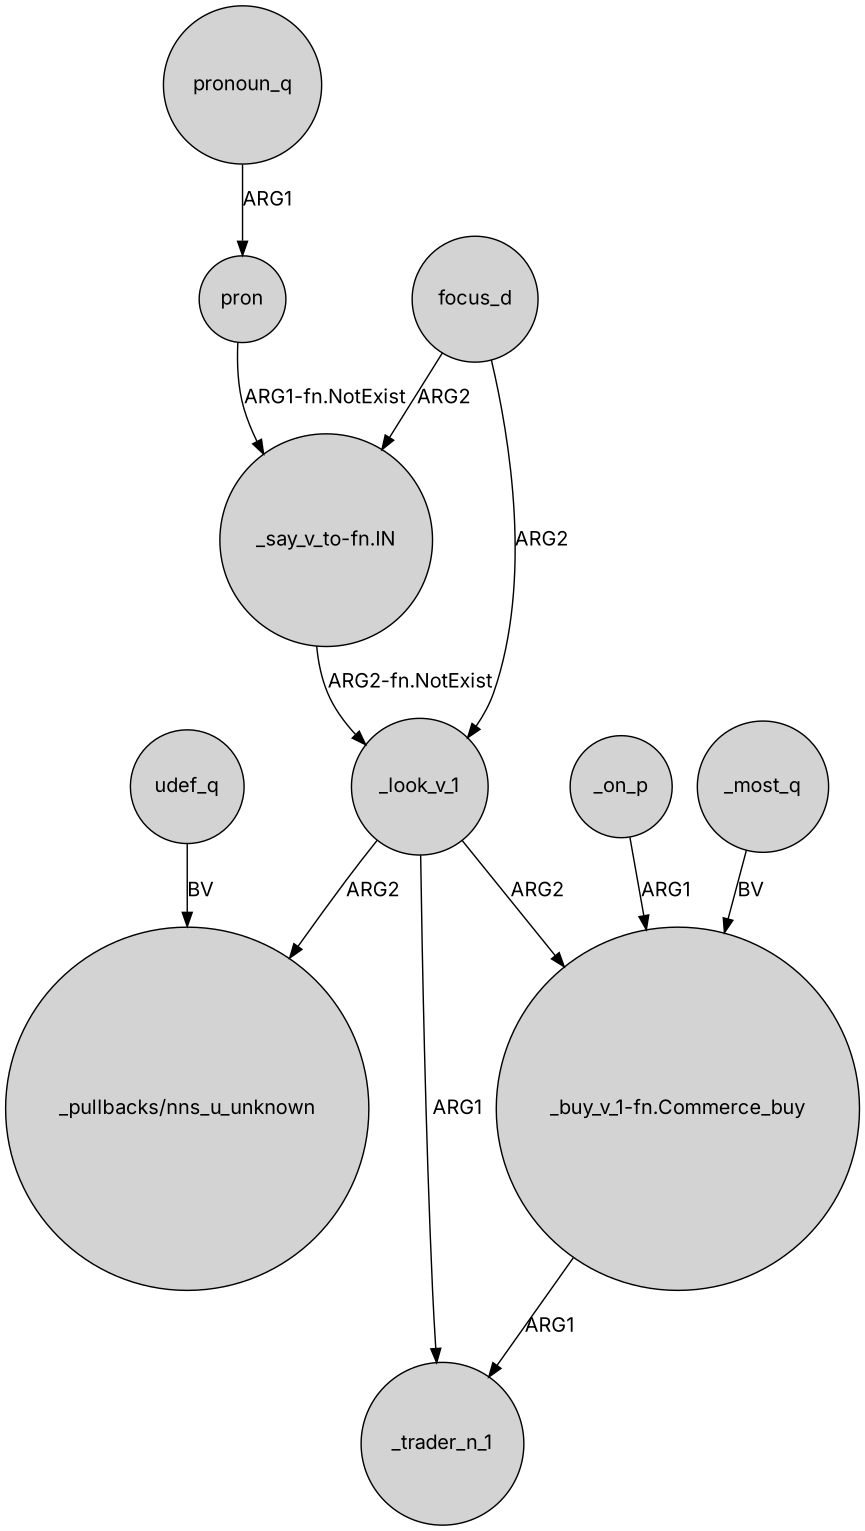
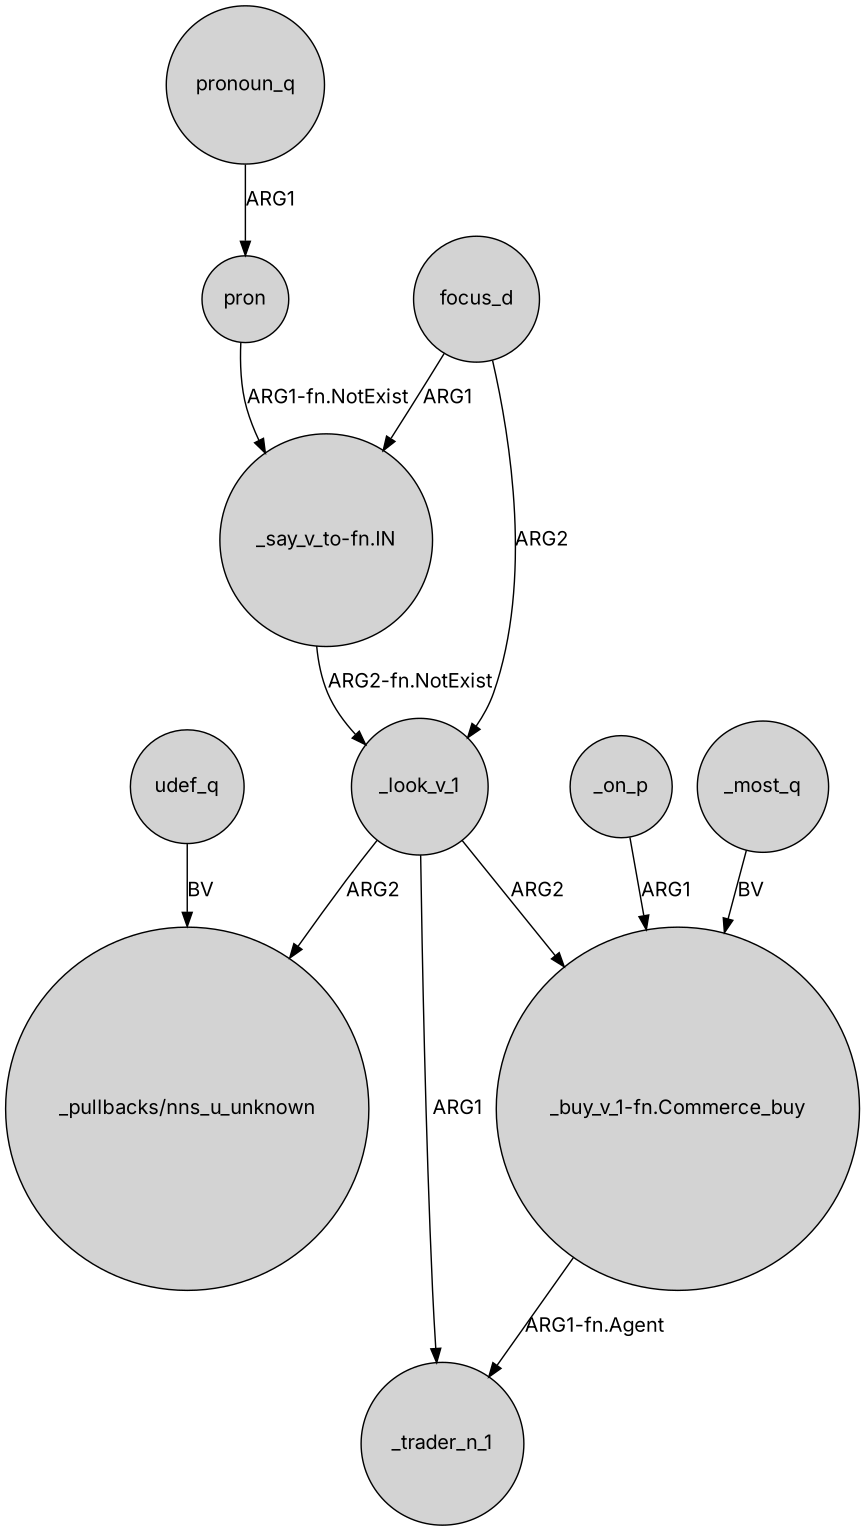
(444, 398) -> (448, 398)
(550, 1326) -> (595, 1326)
